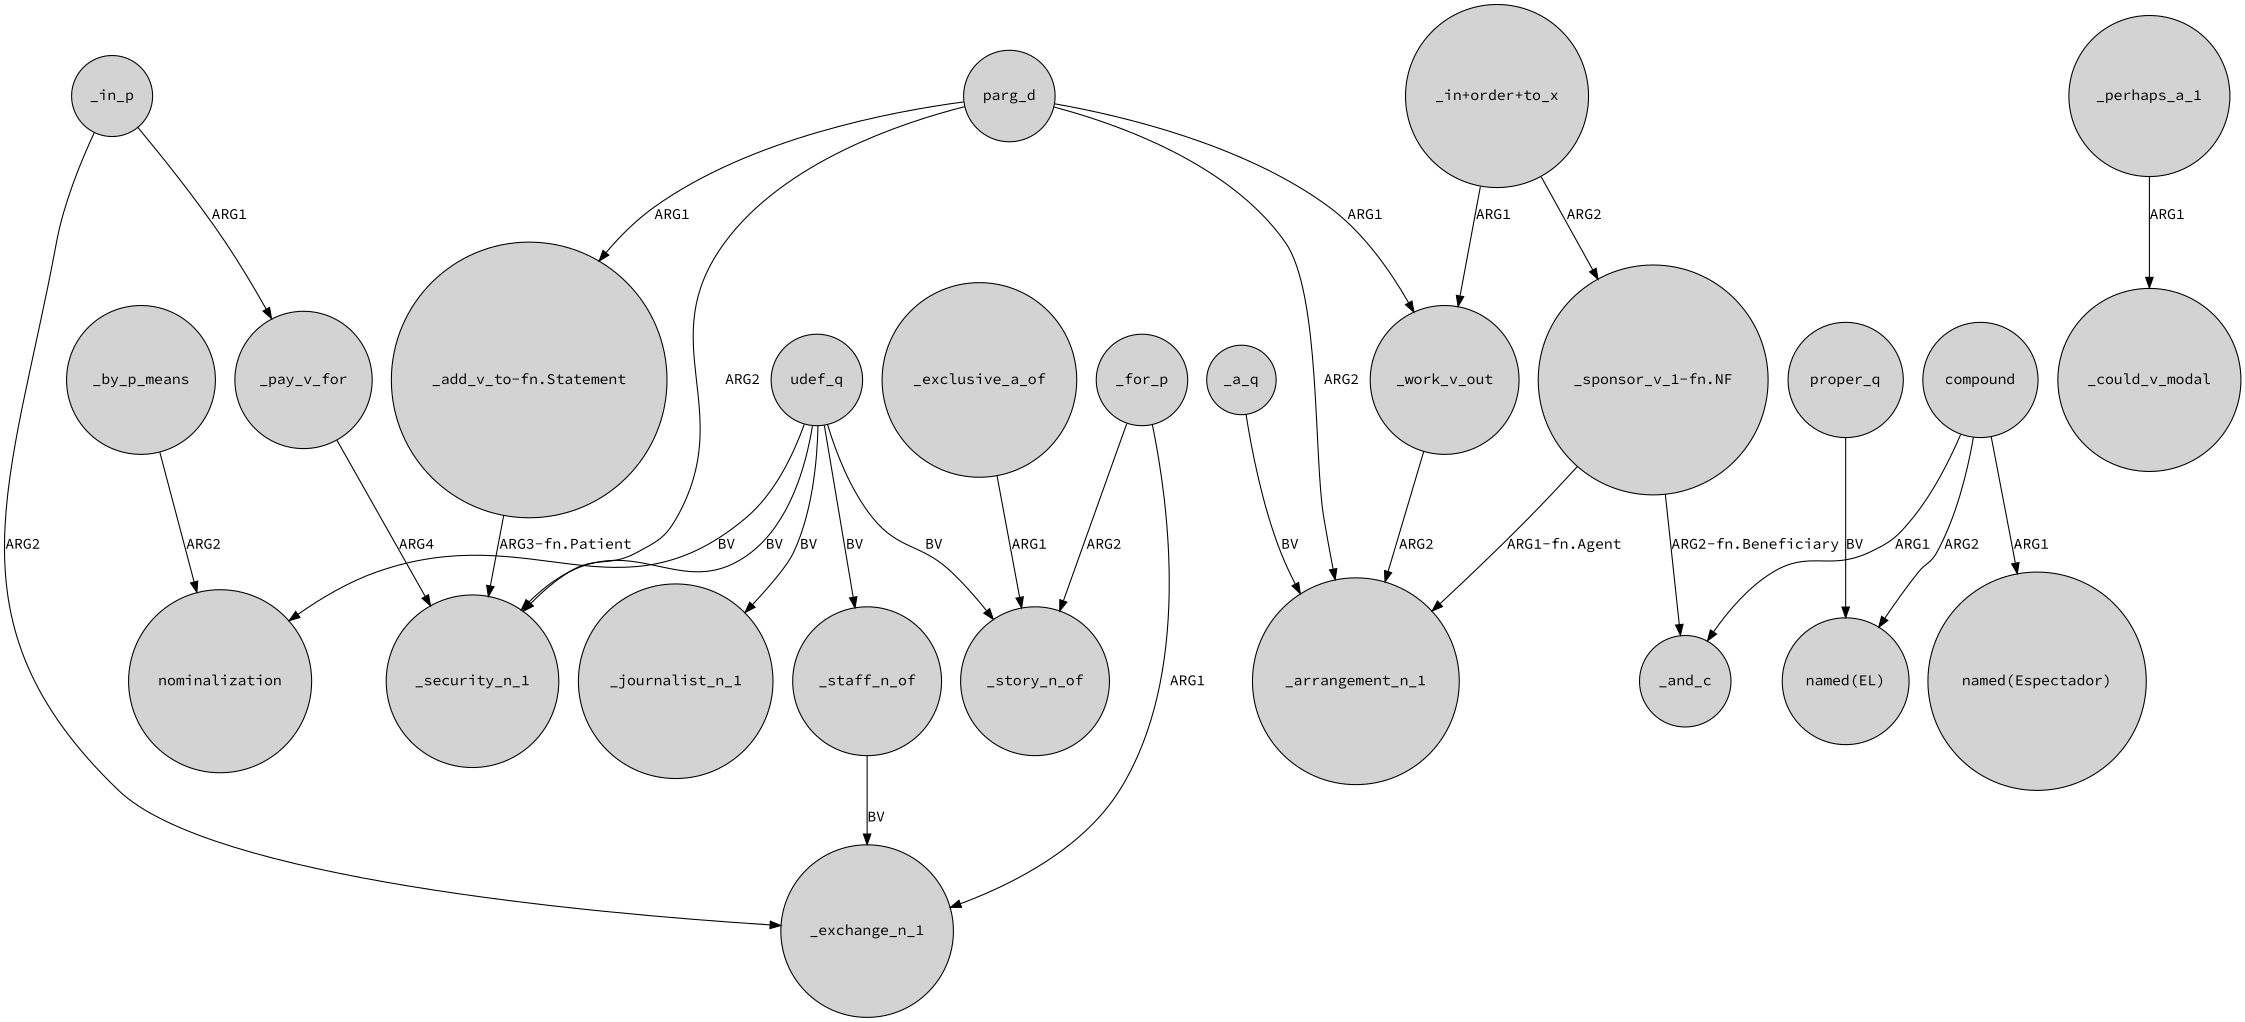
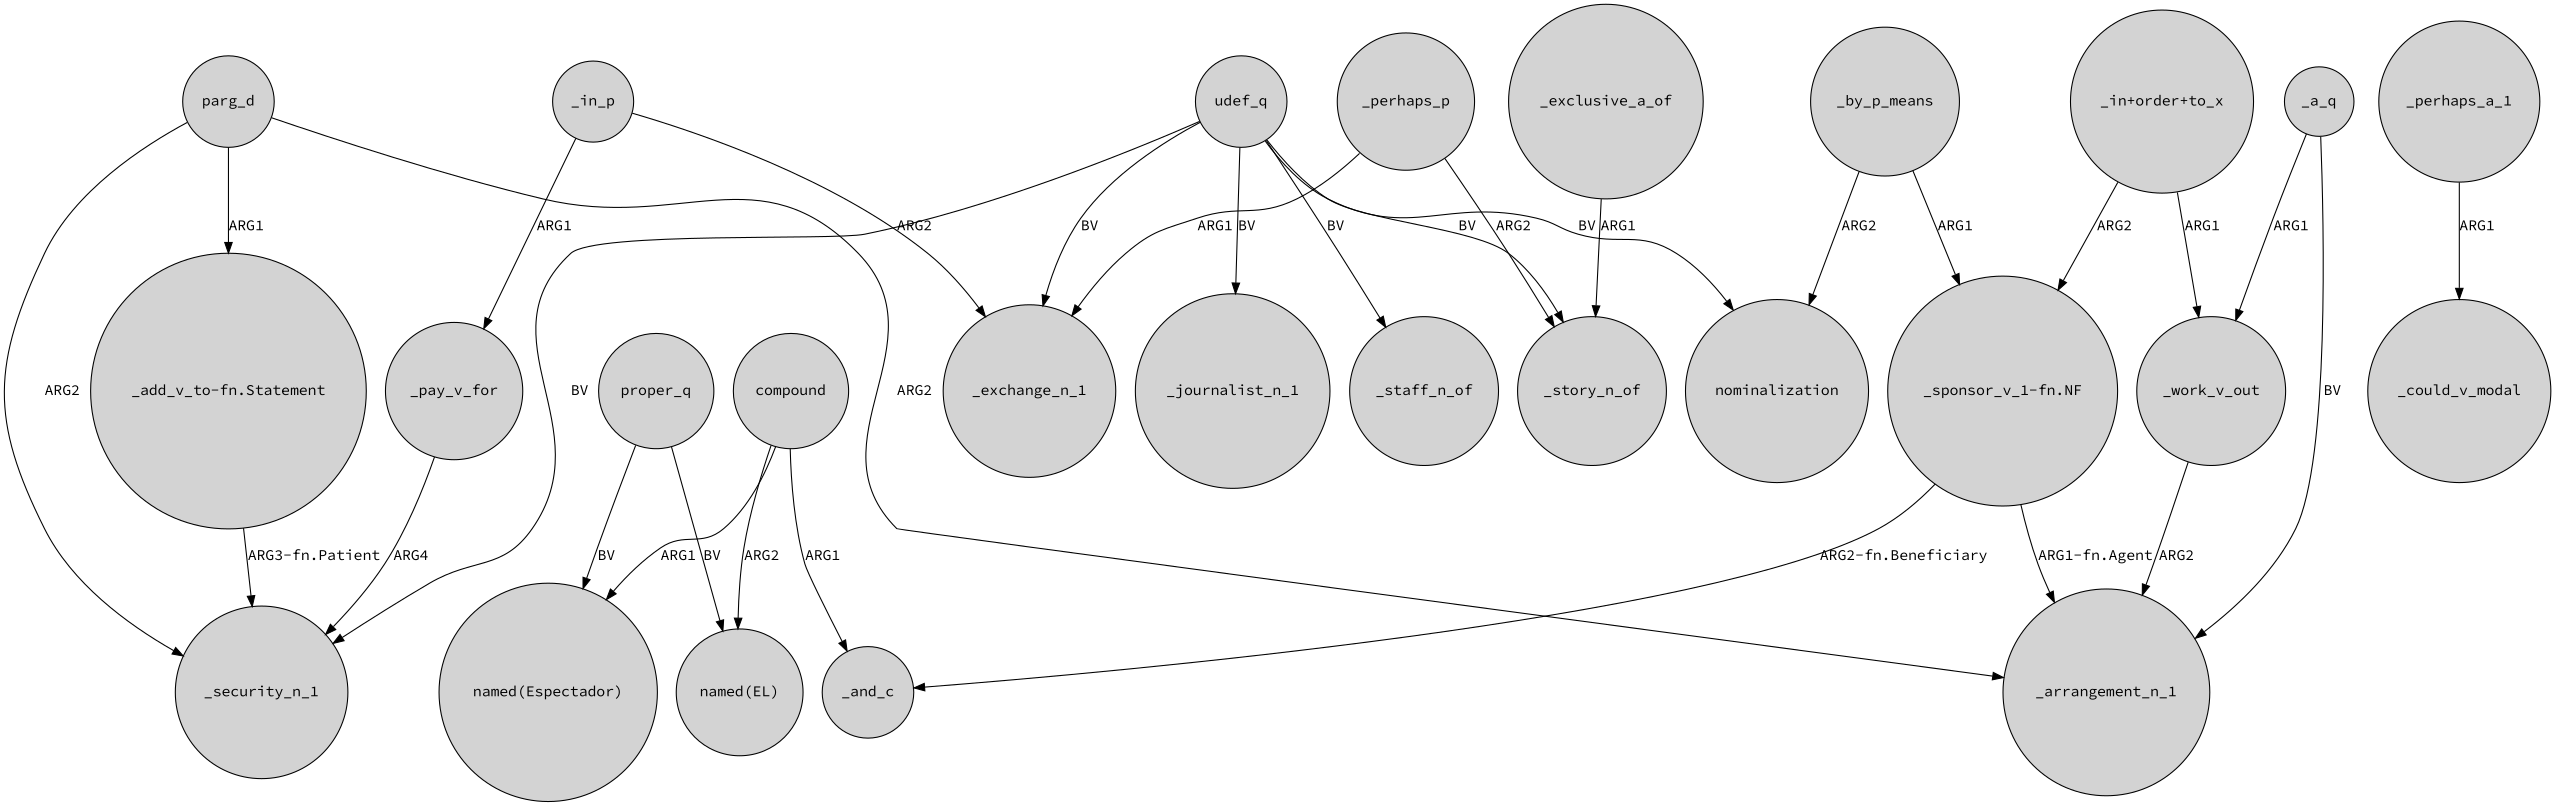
(1256, 164) -> (2272, 222)
none -> (1934, 223)
(1142, 380) -> (1406, 102)
none -> (611, 512)
(867, 795) -> (1103, 192)
